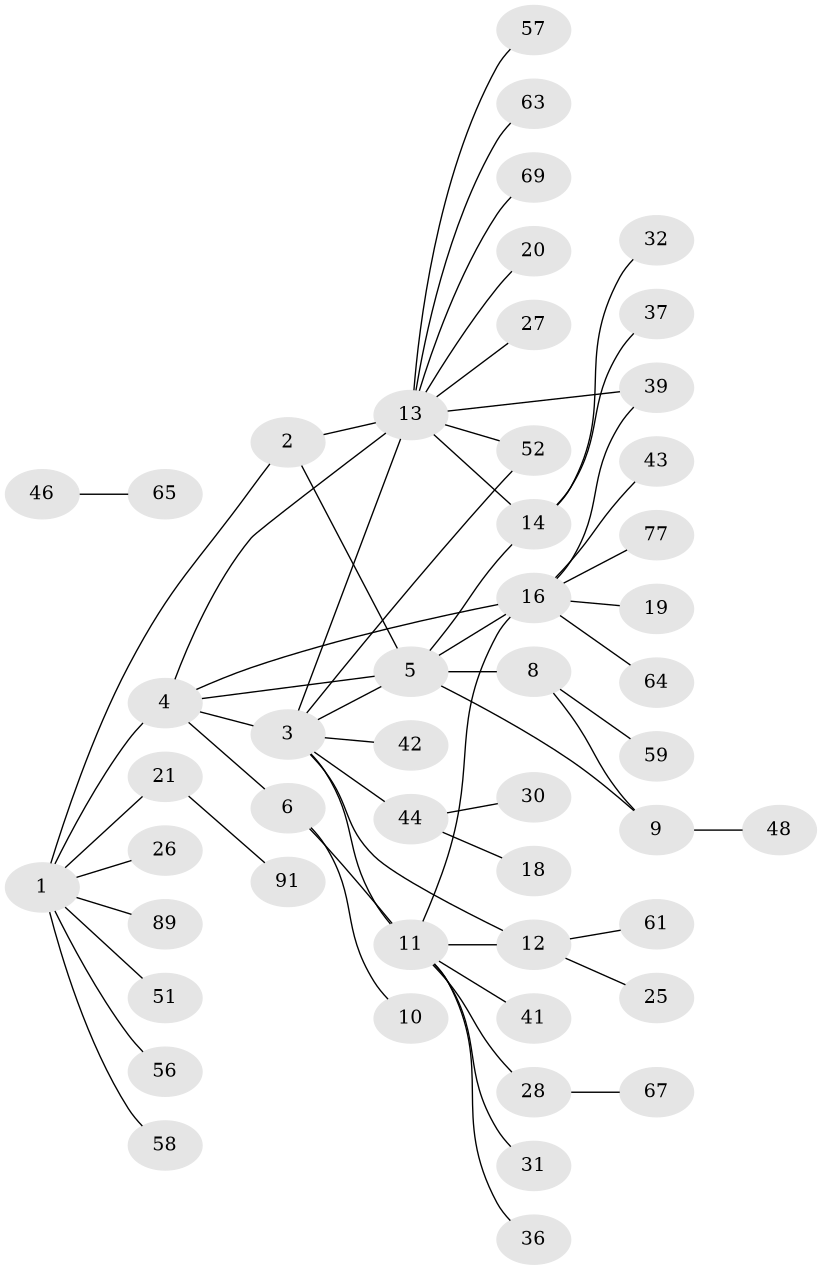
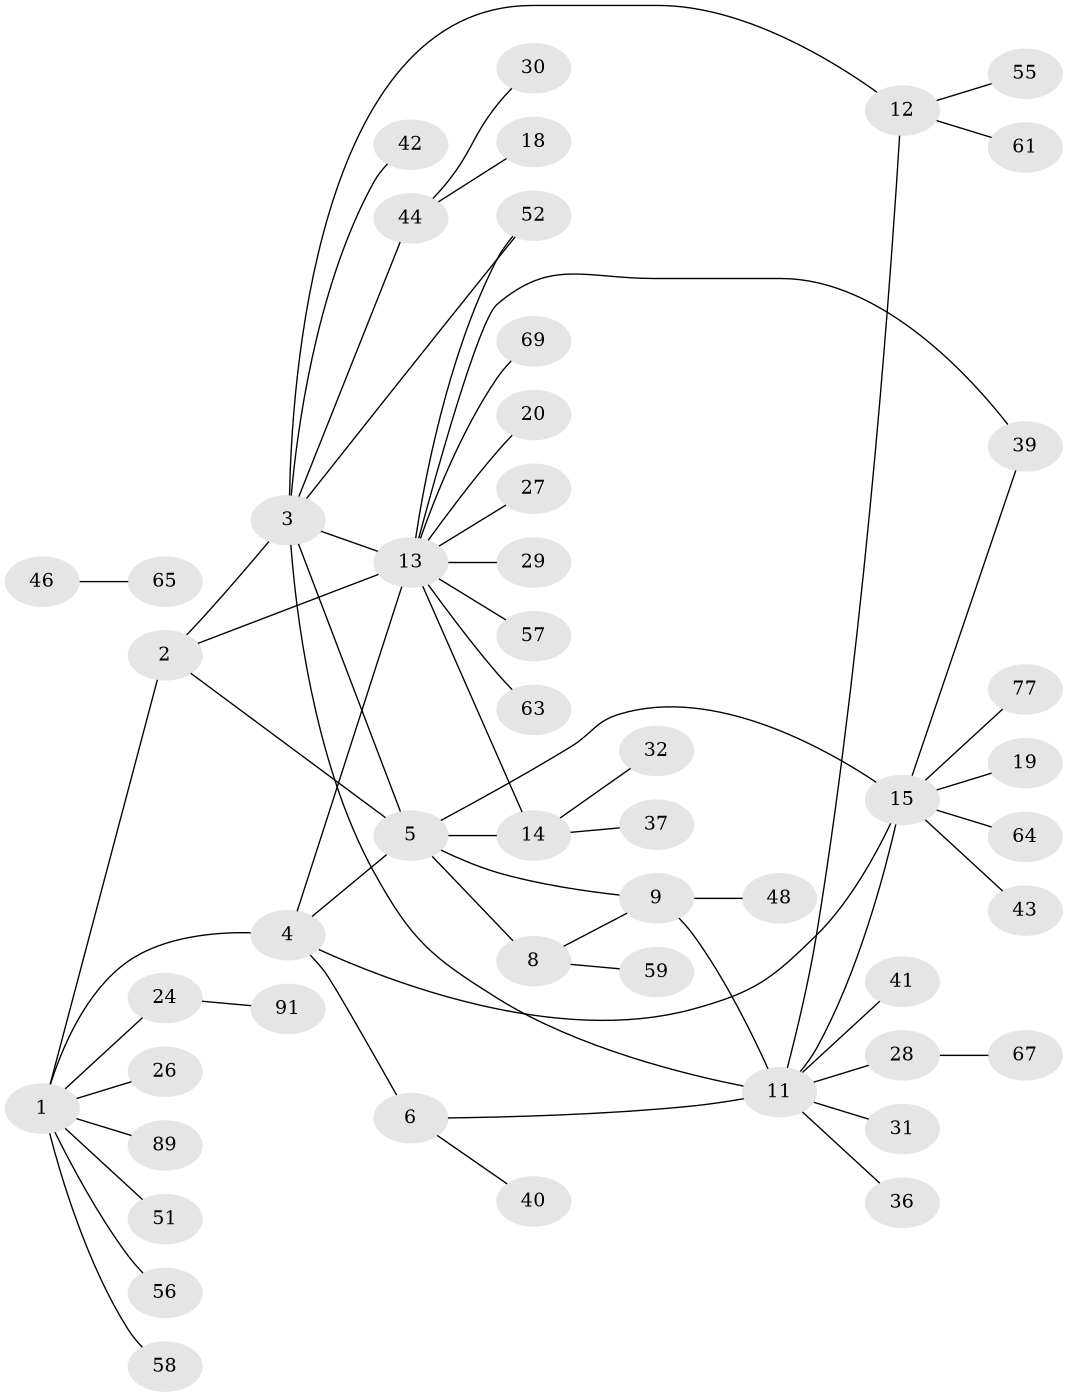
none -> (534, 562)
(534, 598) -> (902, 800)
(227, 719) -> (228, 589)
(165, 777) -> (165, 998)
none -> (726, 987)
(657, 998) -> (1025, 74)
(411, 1018) -> (534, 1201)
